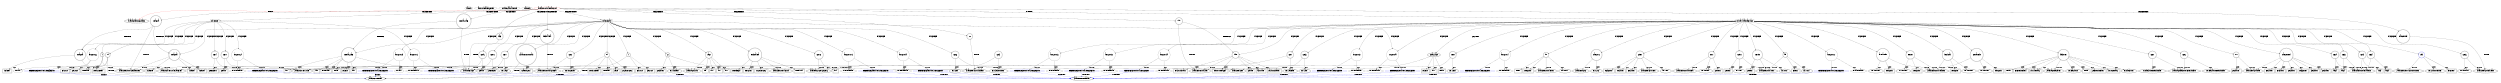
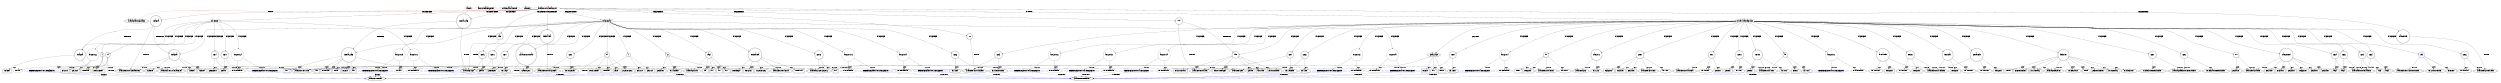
(1487, 25) -> (1203, 29)
